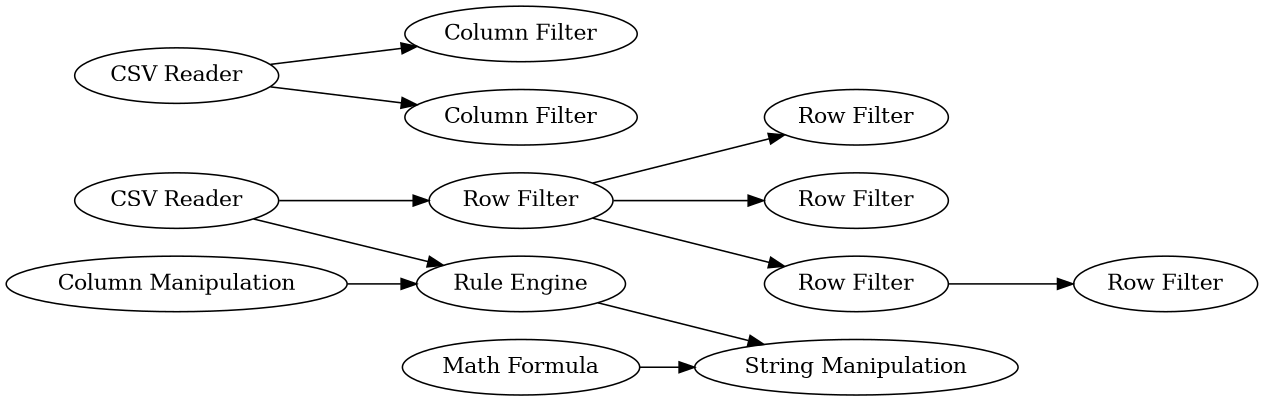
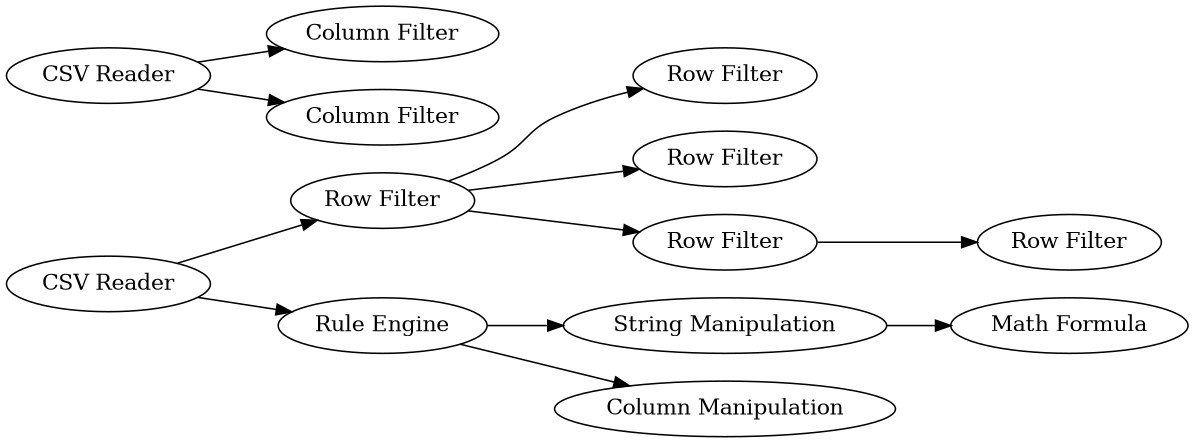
(374, 284) -> (537, 363)
(659, 367) -> (911, 326)
